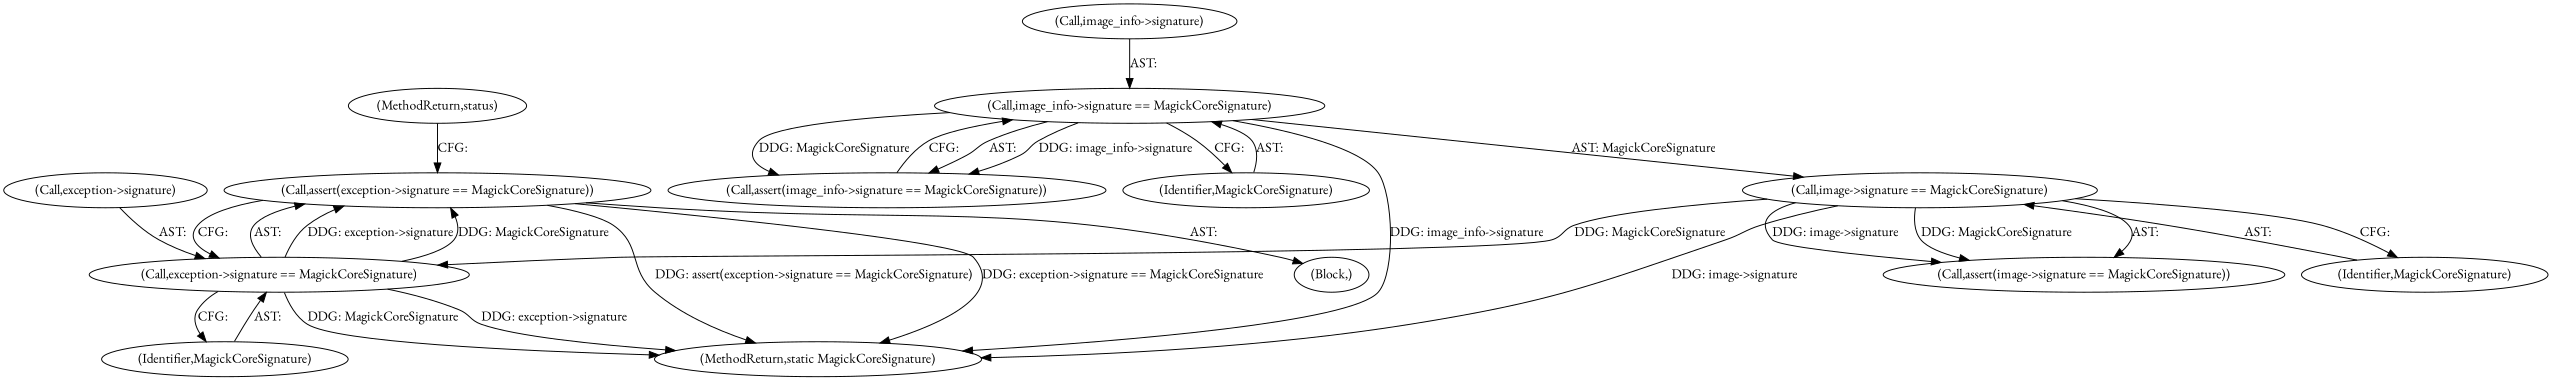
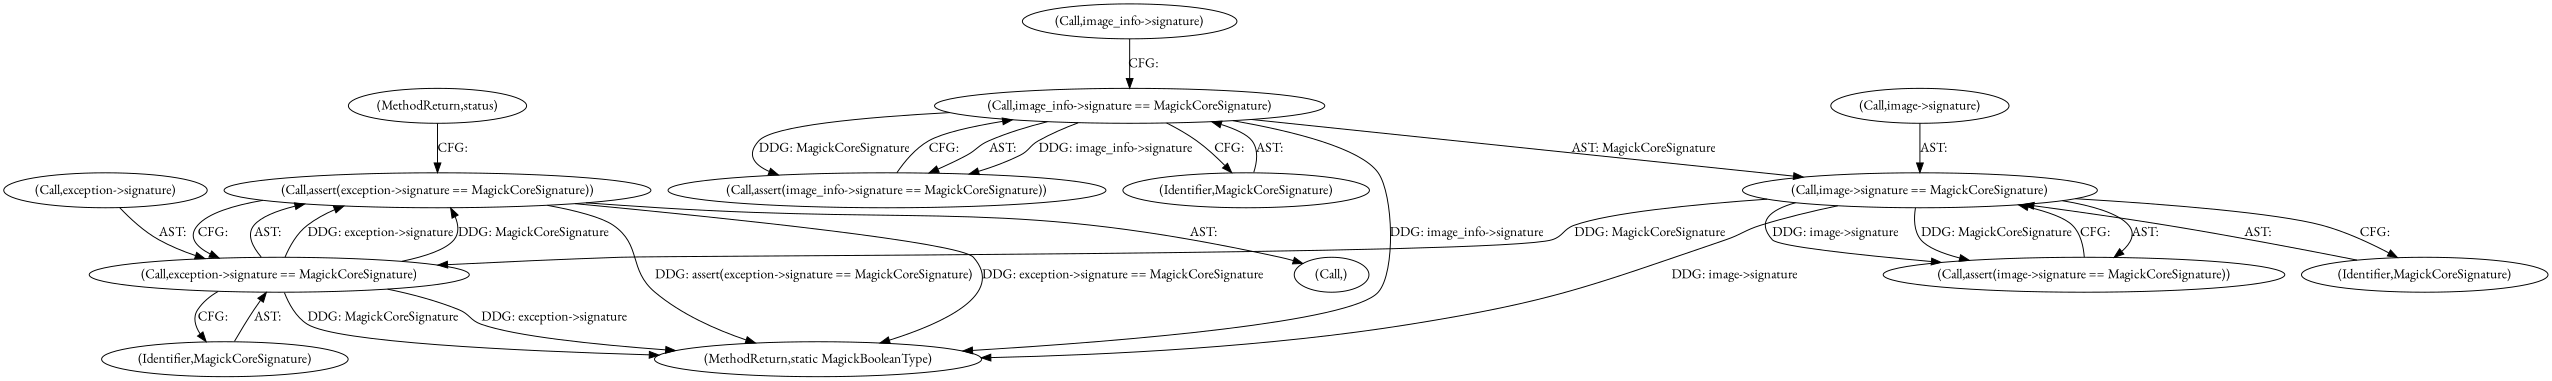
(1145, 64) -> (1145, 64)
none -> (1920, 106)
none -> (2067, 221)
(1332, 275) -> (1332, 275)
(818, 359) -> (818, 359)
